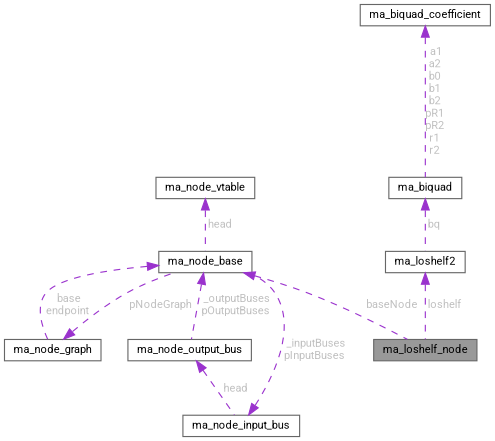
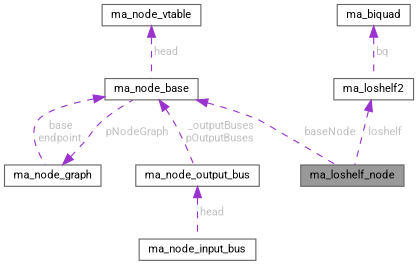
(425, 15) -> none
(284, 335) -> none
